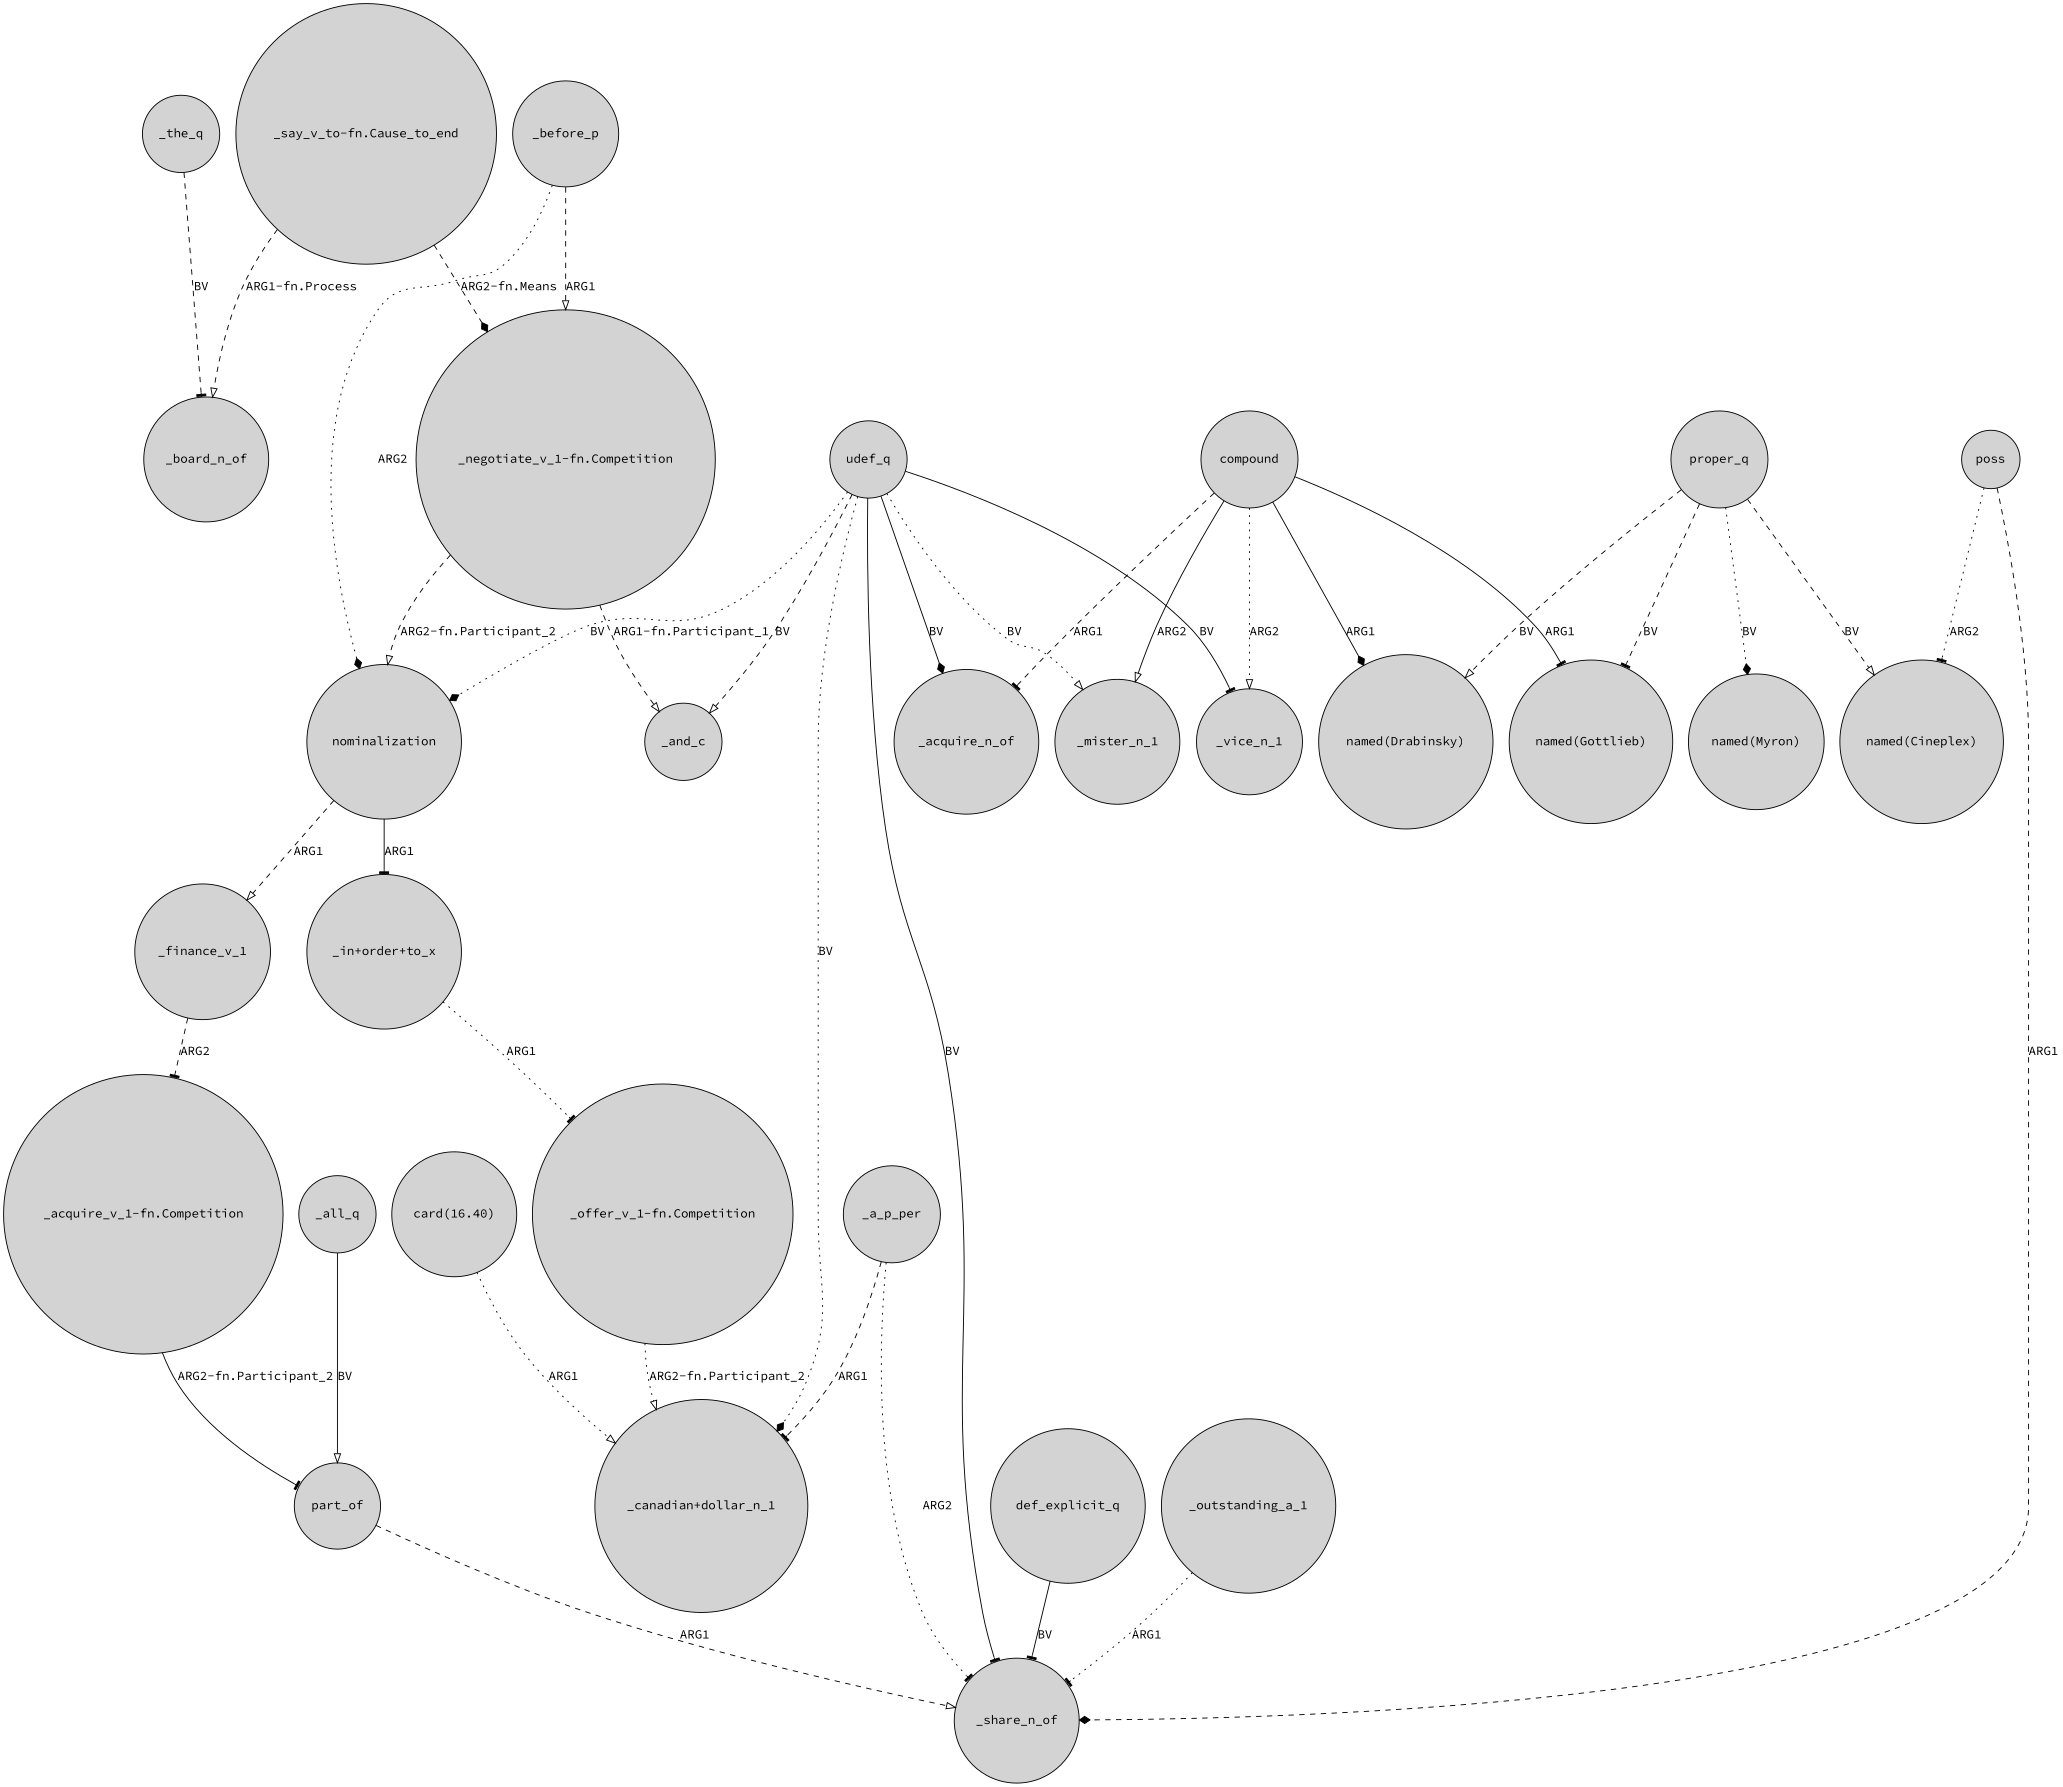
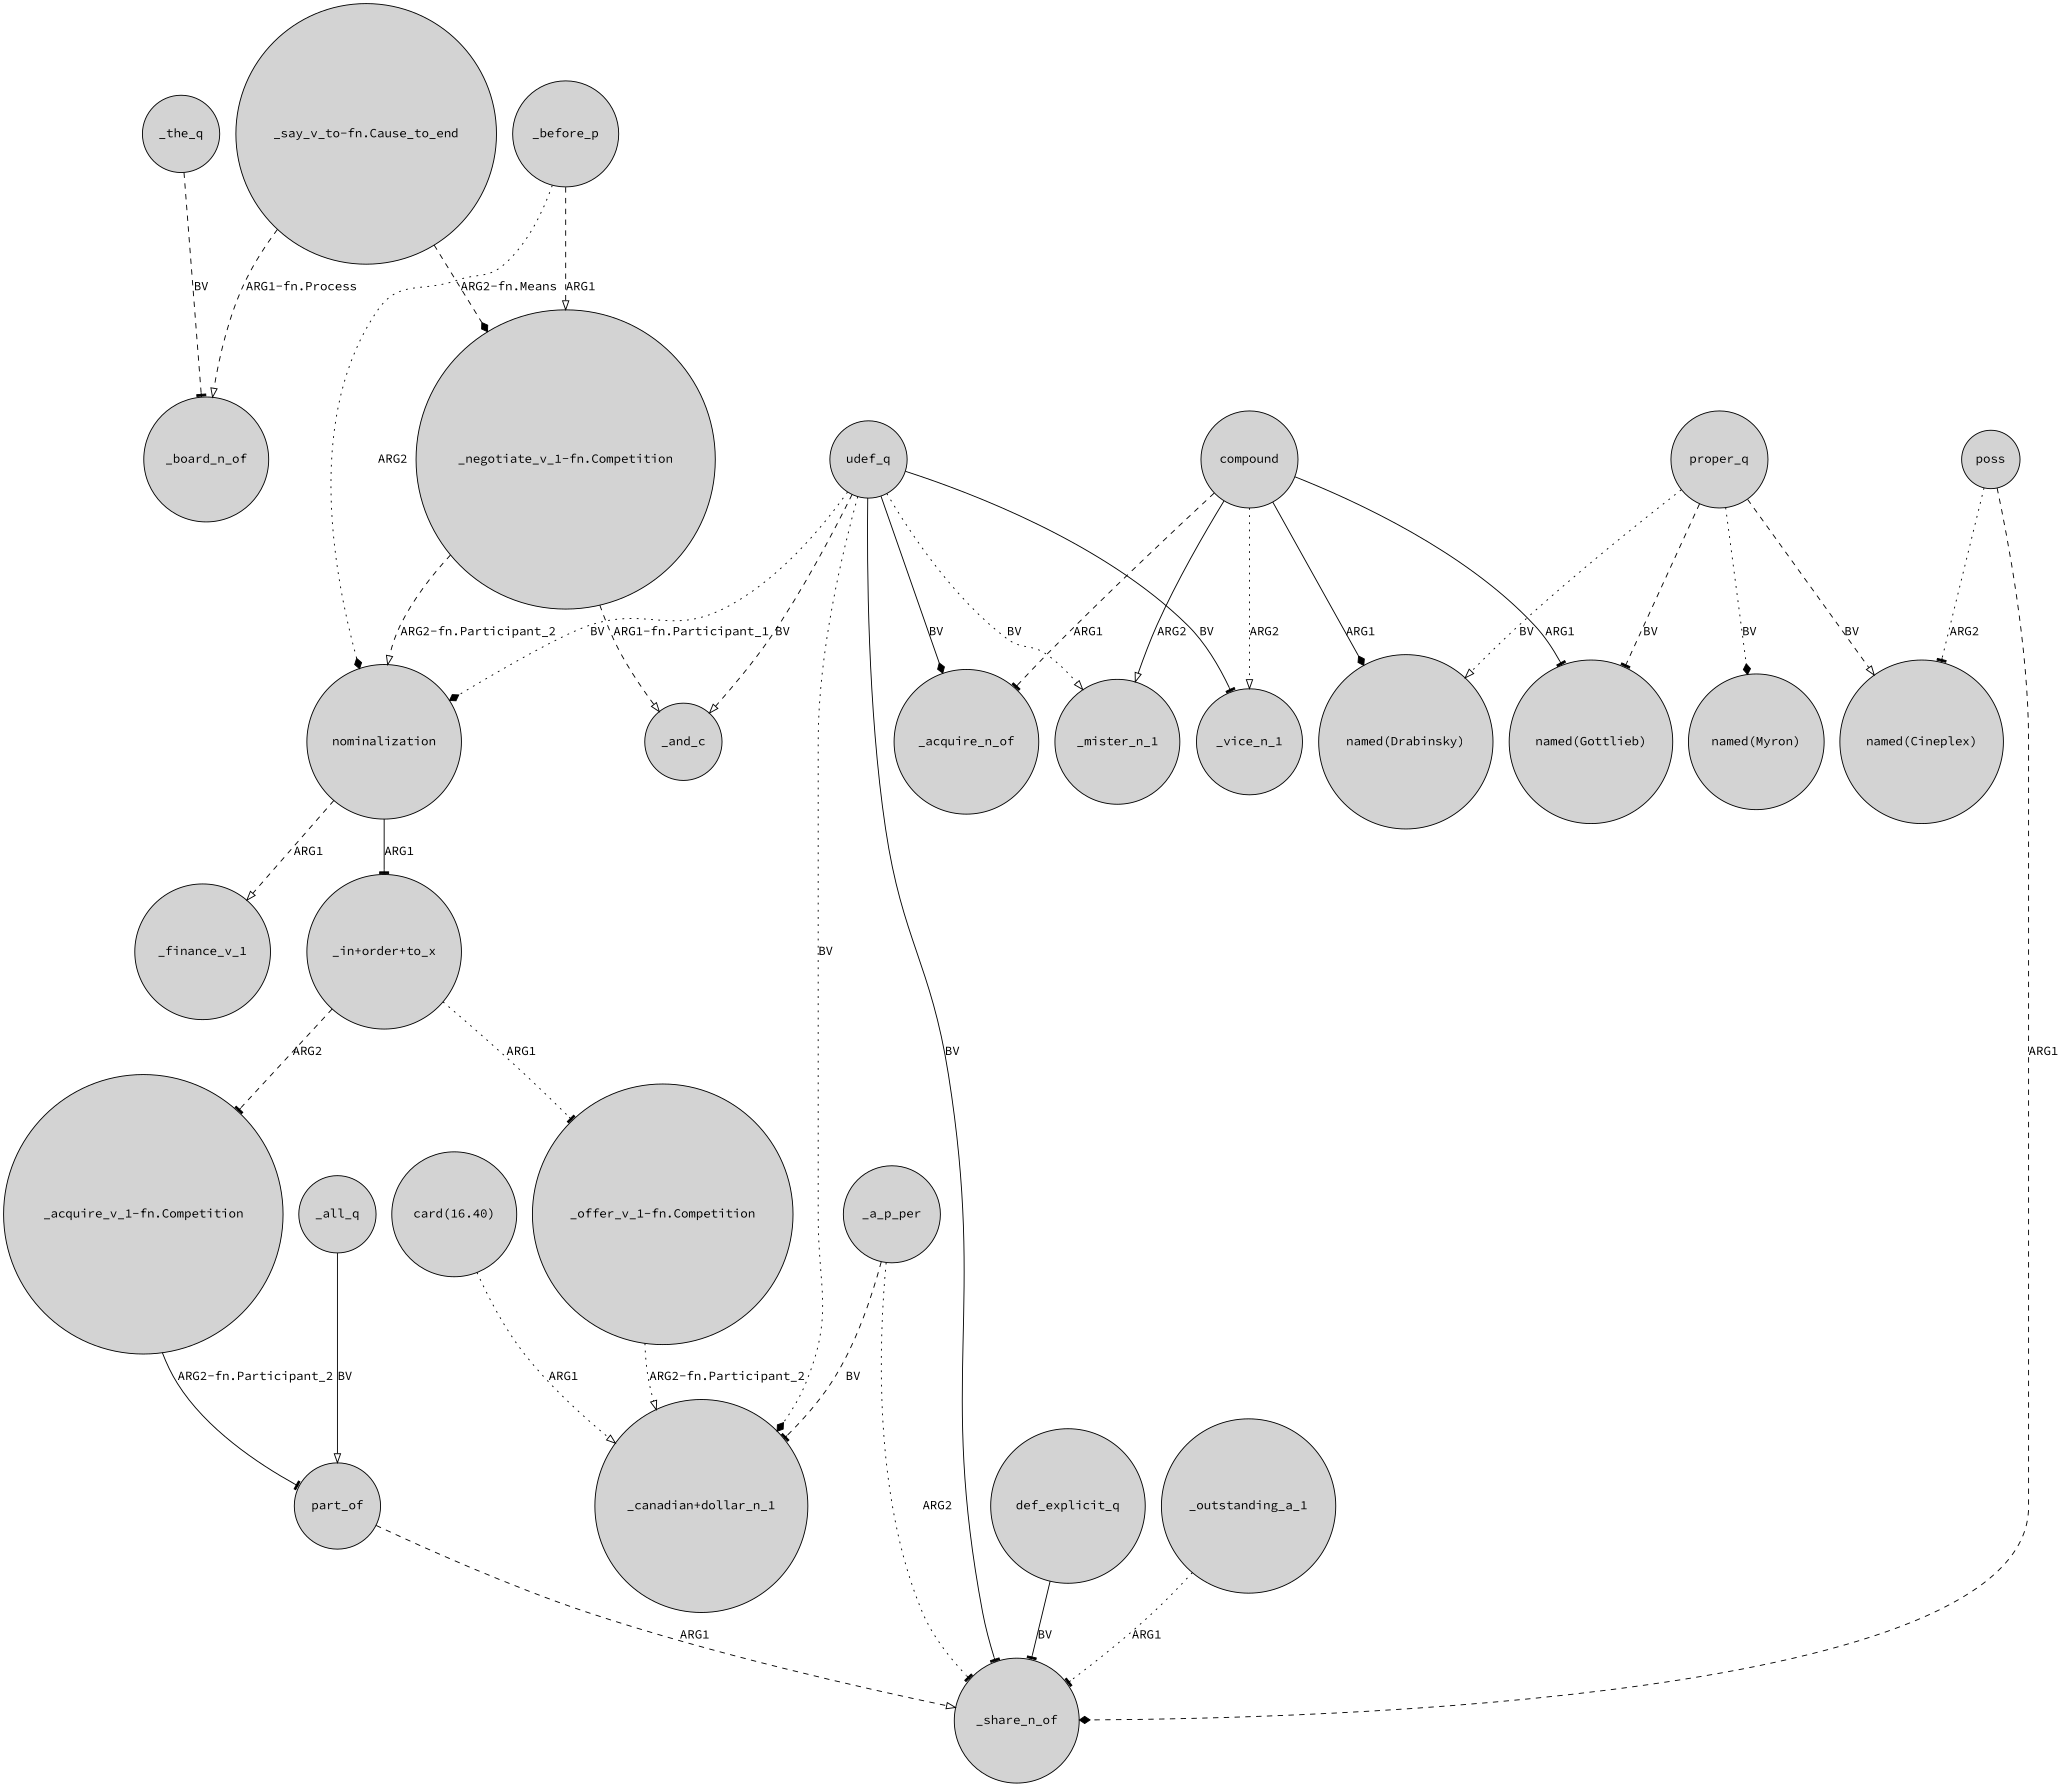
(1574, 577) -> (1574, 577)
(181, 1046) -> (287, 1058)
(853, 1377) -> (853, 1377)
